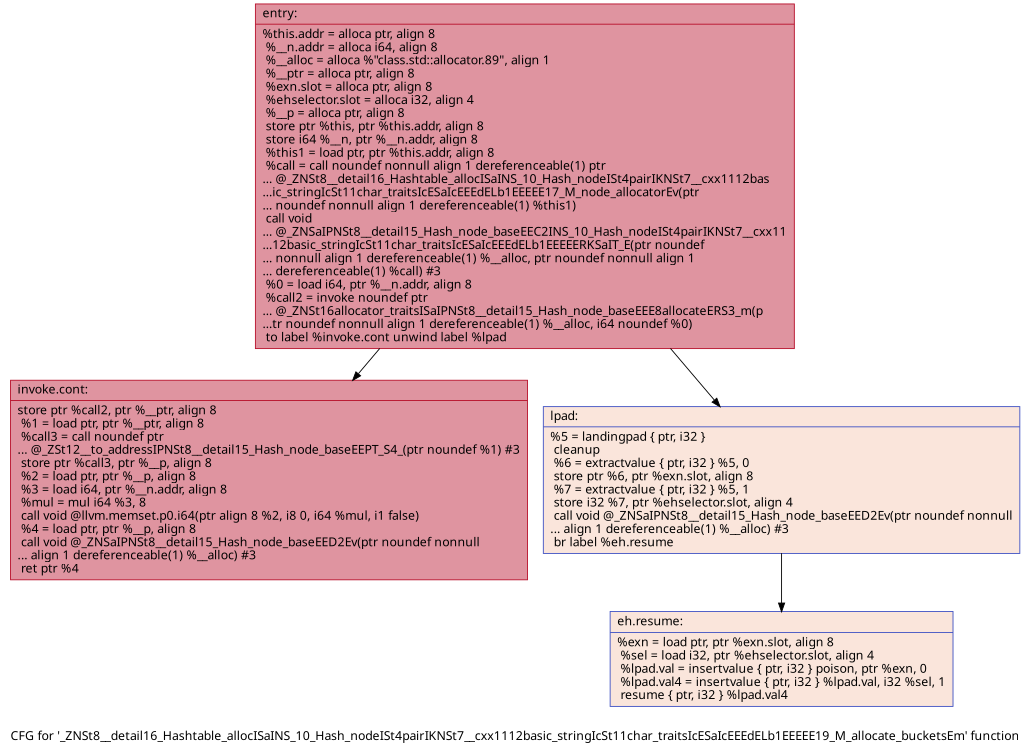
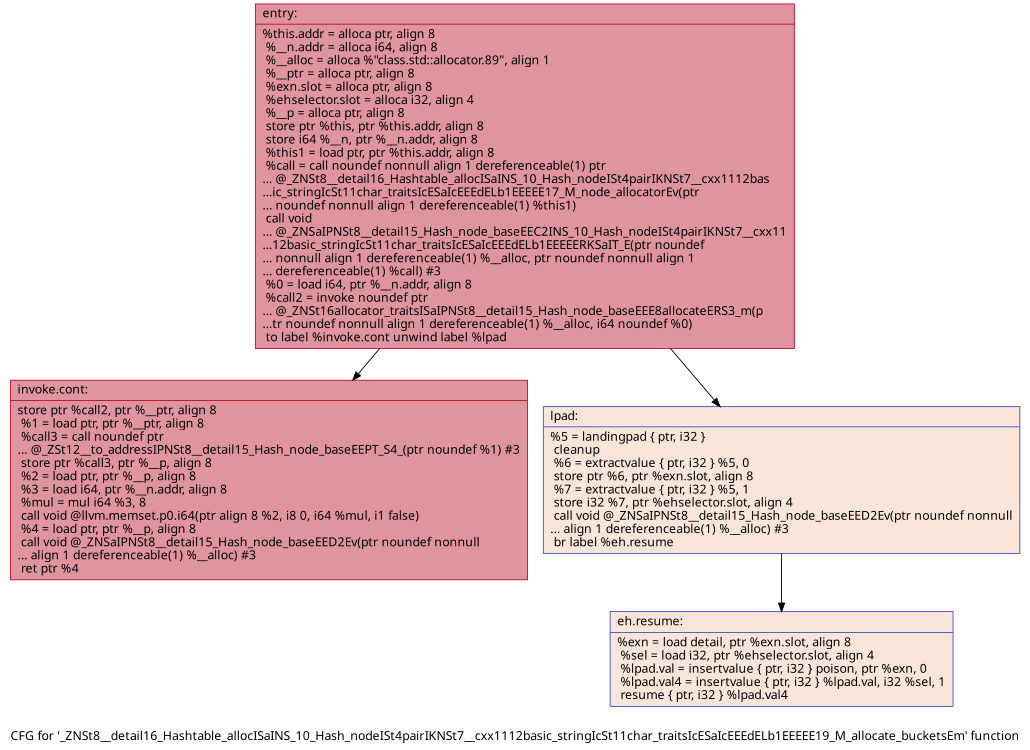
(726, 643) -> (735, 643)
